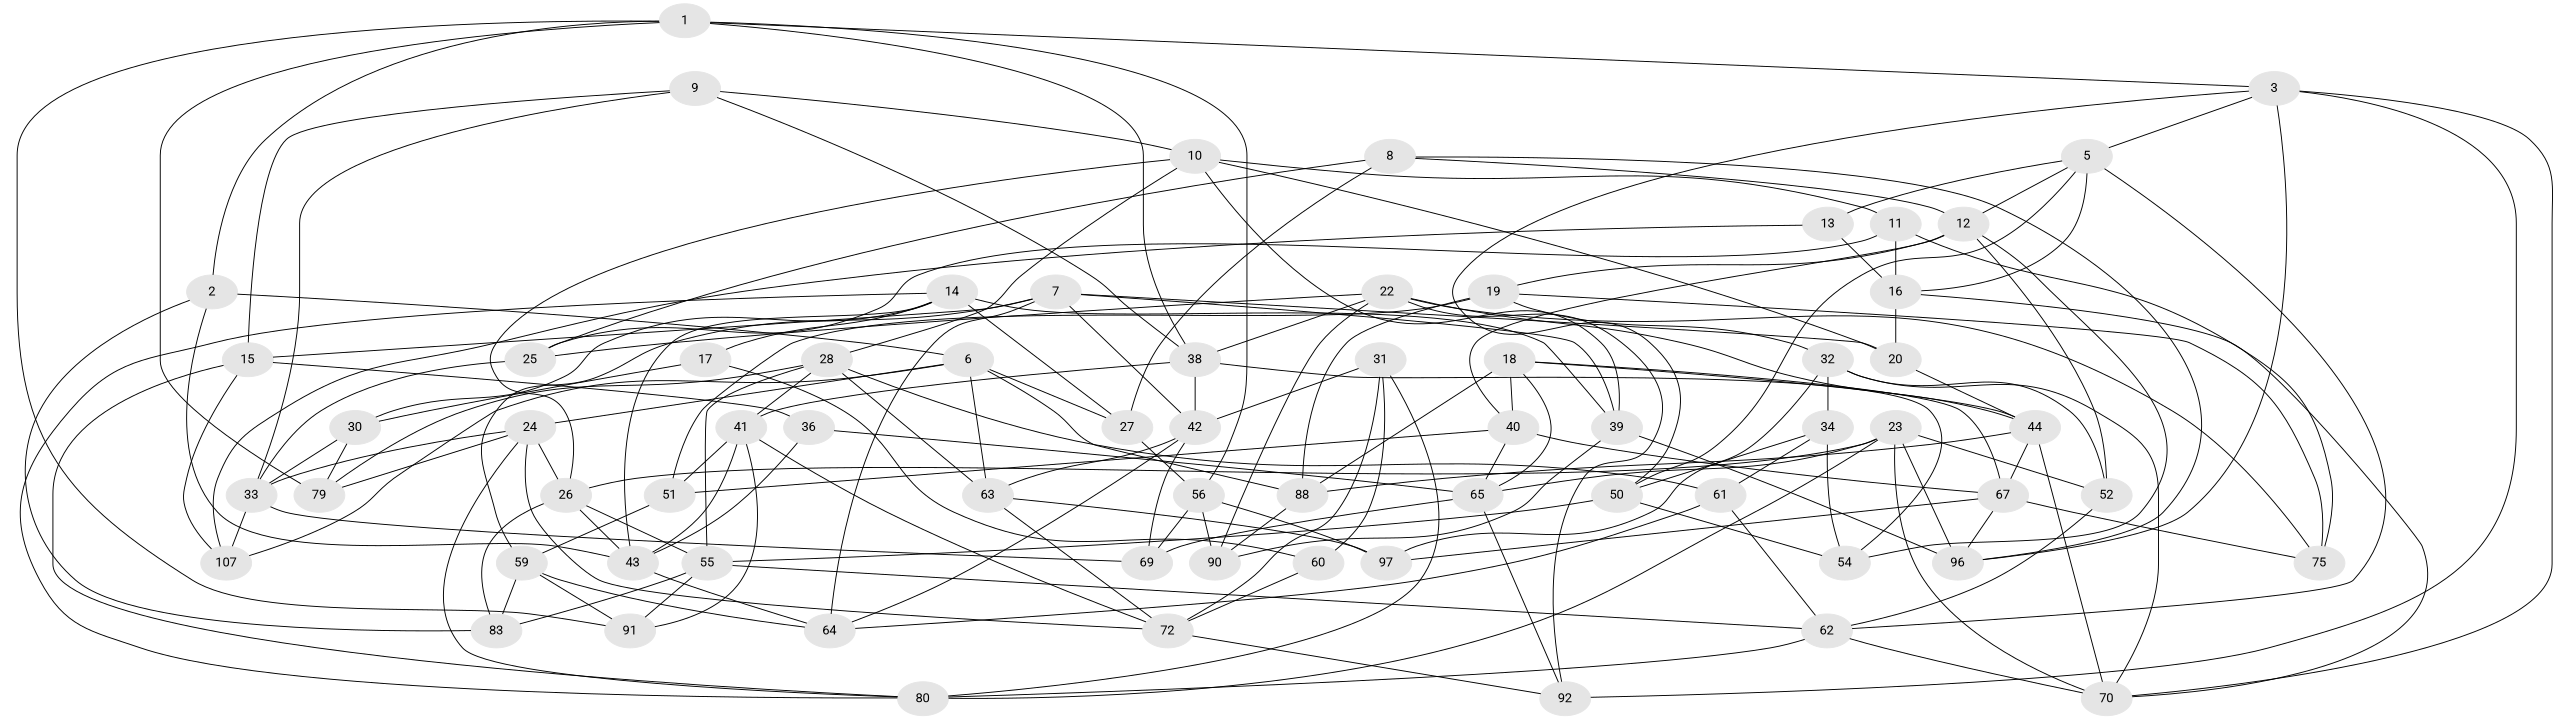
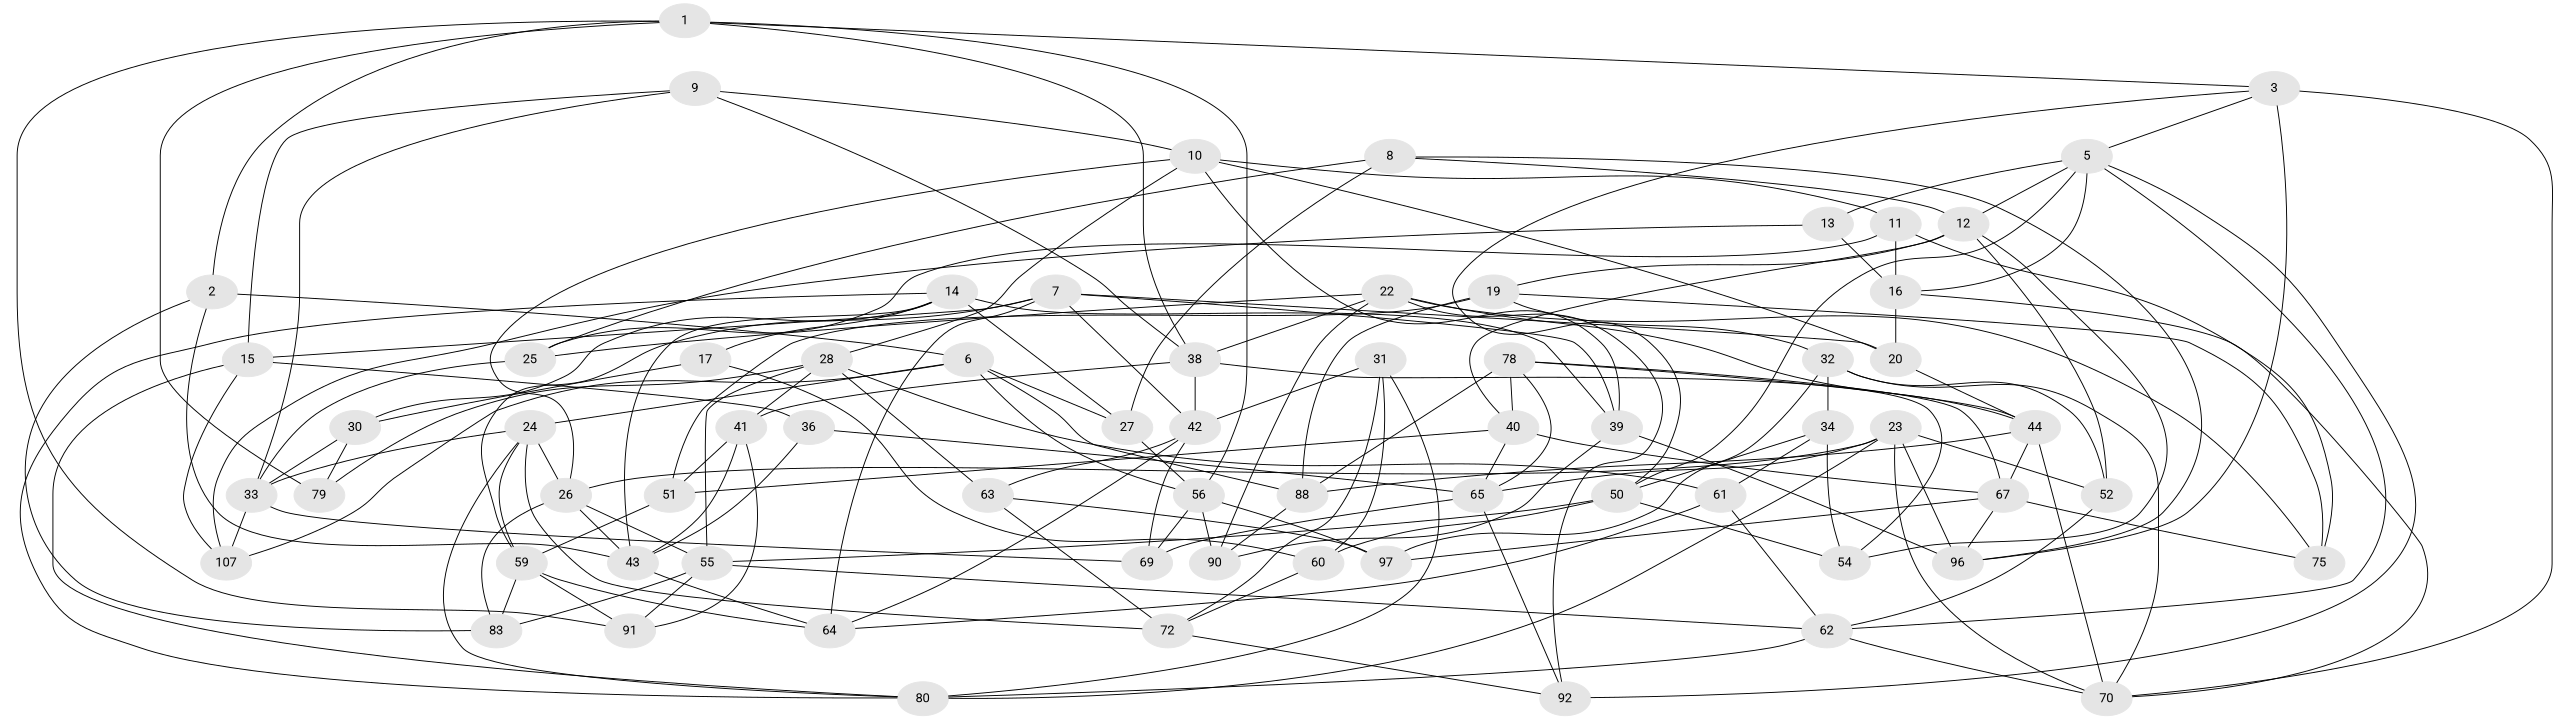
(1510, 360) -> (1510, 360)
(978, 427) -> (1063, 445)
(433, 459) -> (499, 494)
none -> (1458, 524)
(948, 541) -> none
(2347, 625) -> (2268, 628)
